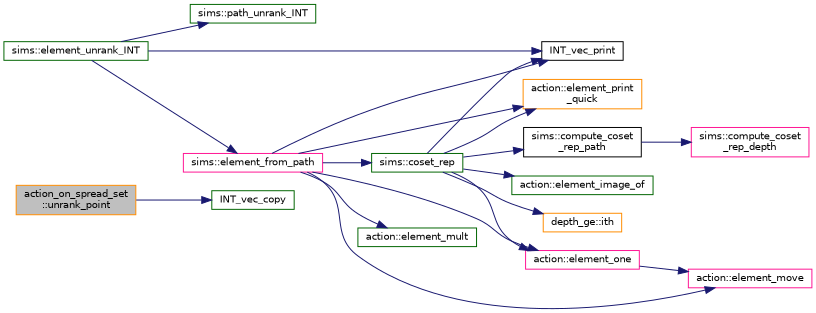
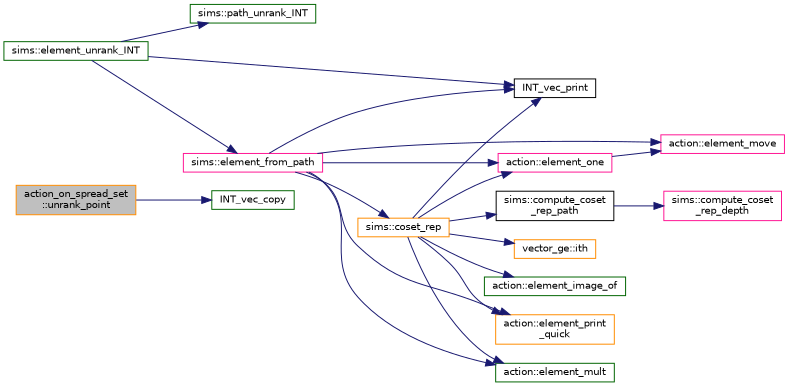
(417, 163) -> (403, 227)
(582, 223) -> (555, 249)
none -> (442, 305)
